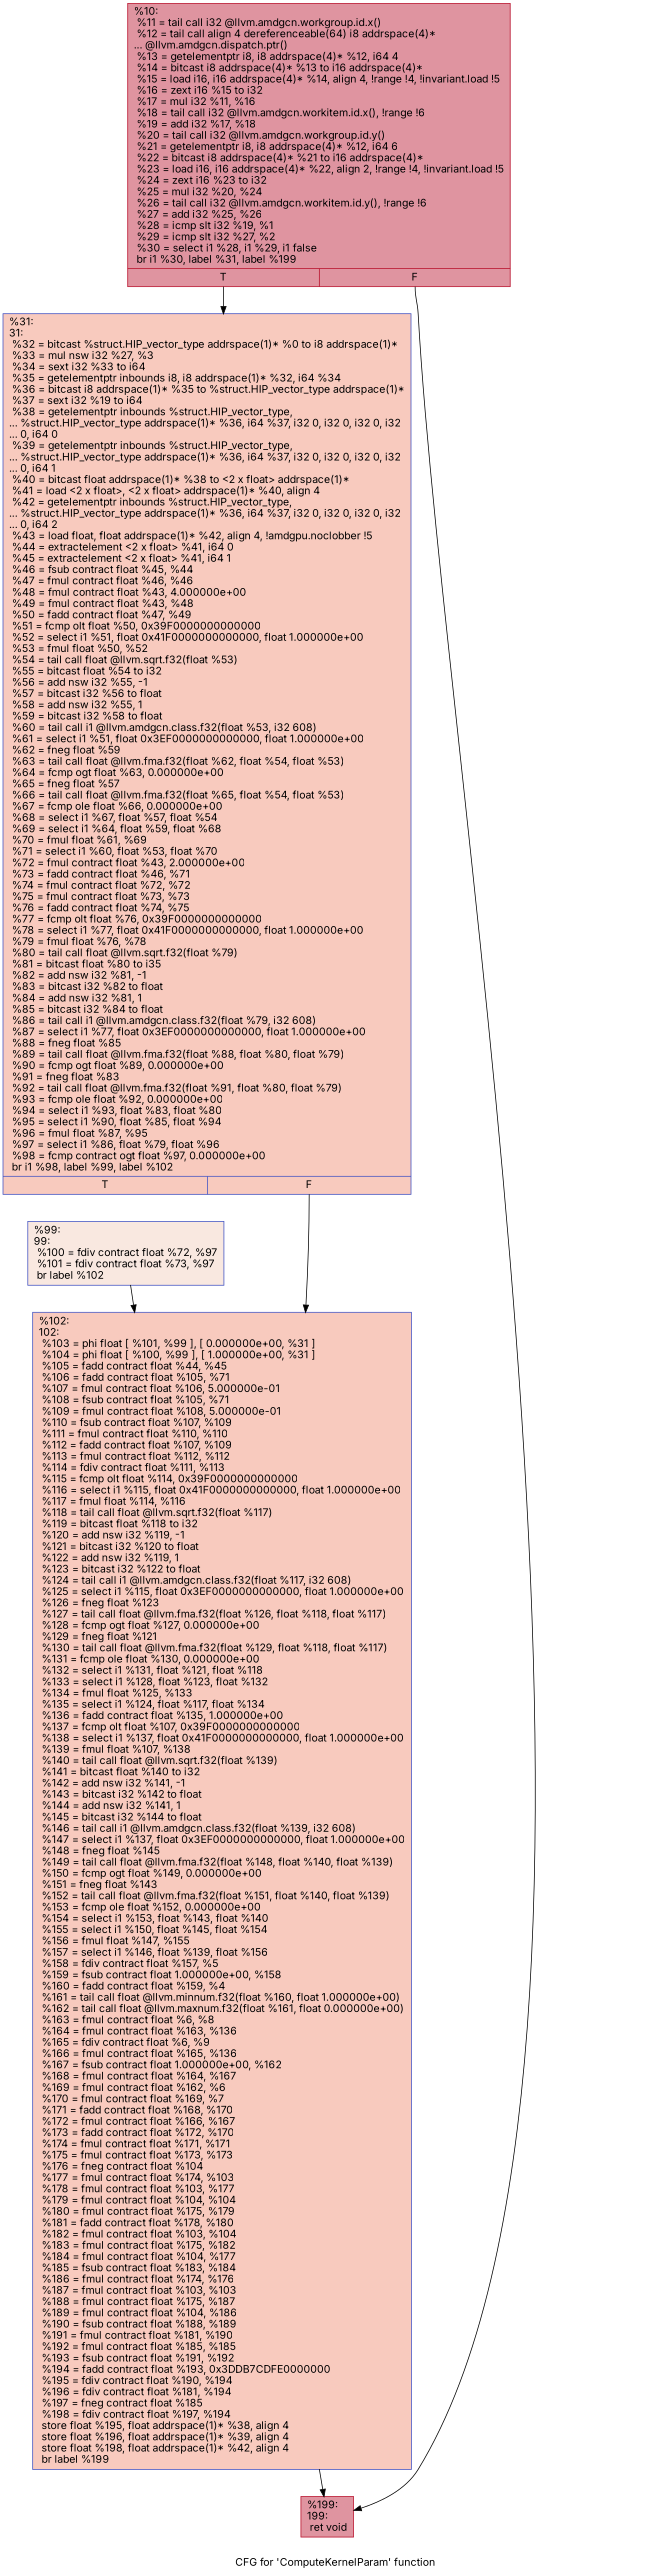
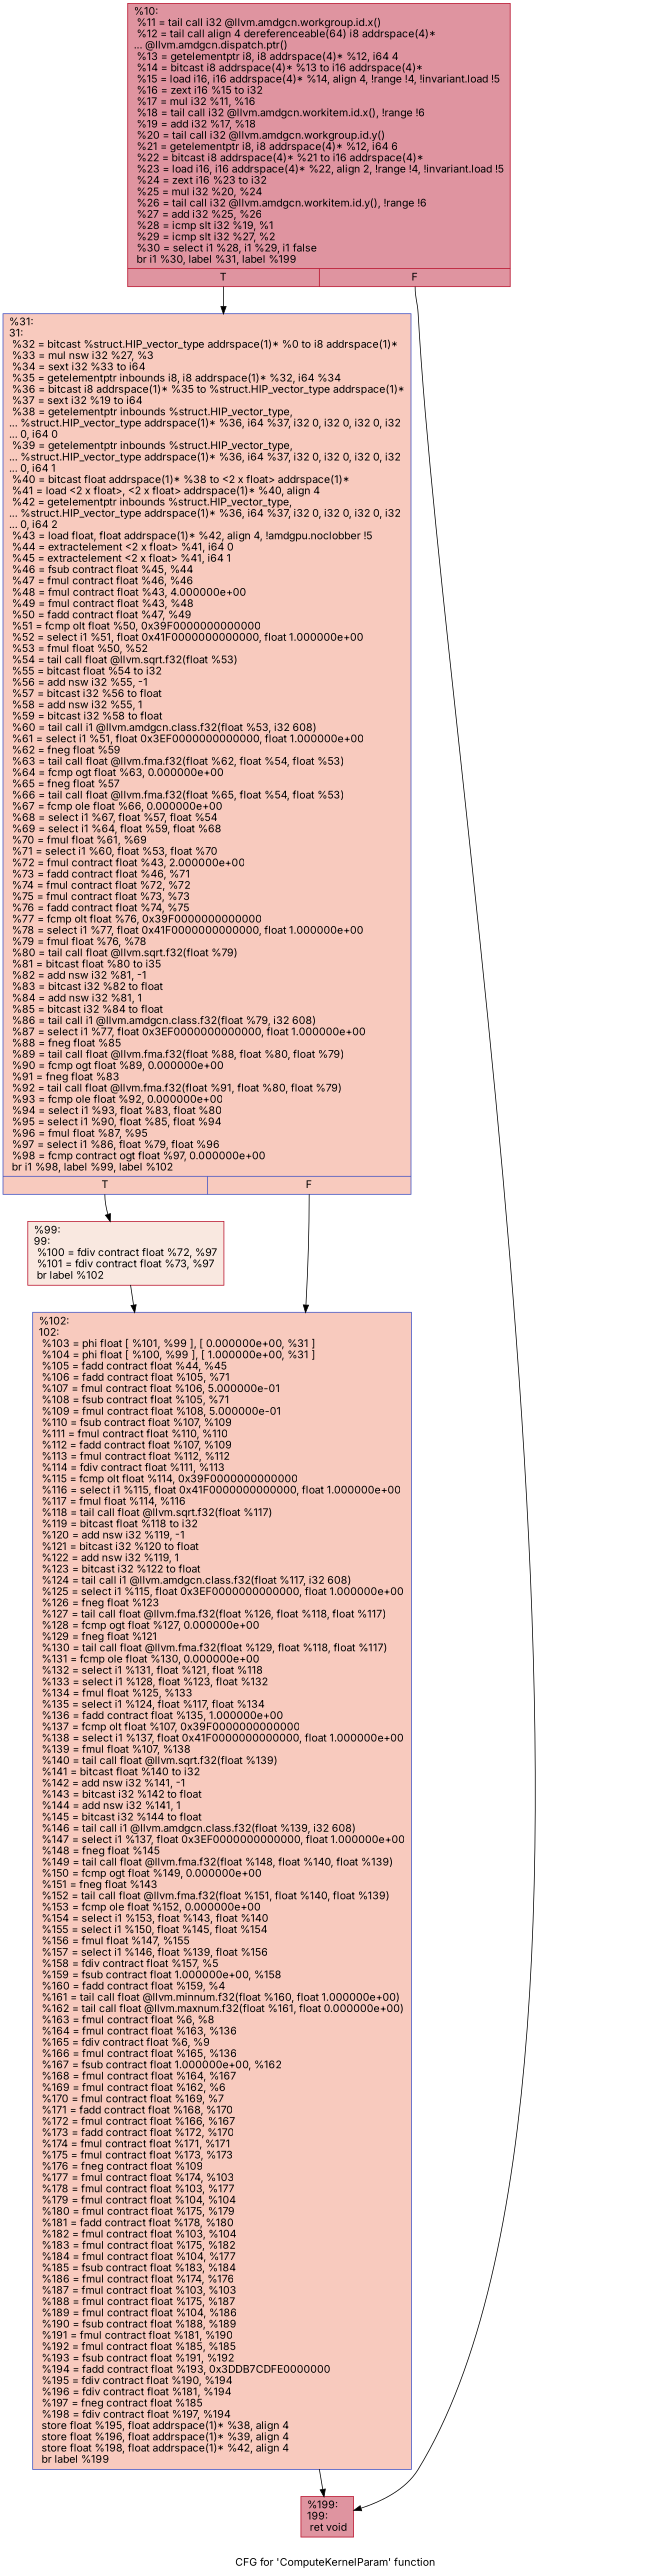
none -> (106, 1204)
(126, 1253) -> (126, 1253)
(121, 2167) -> (121, 2167)
